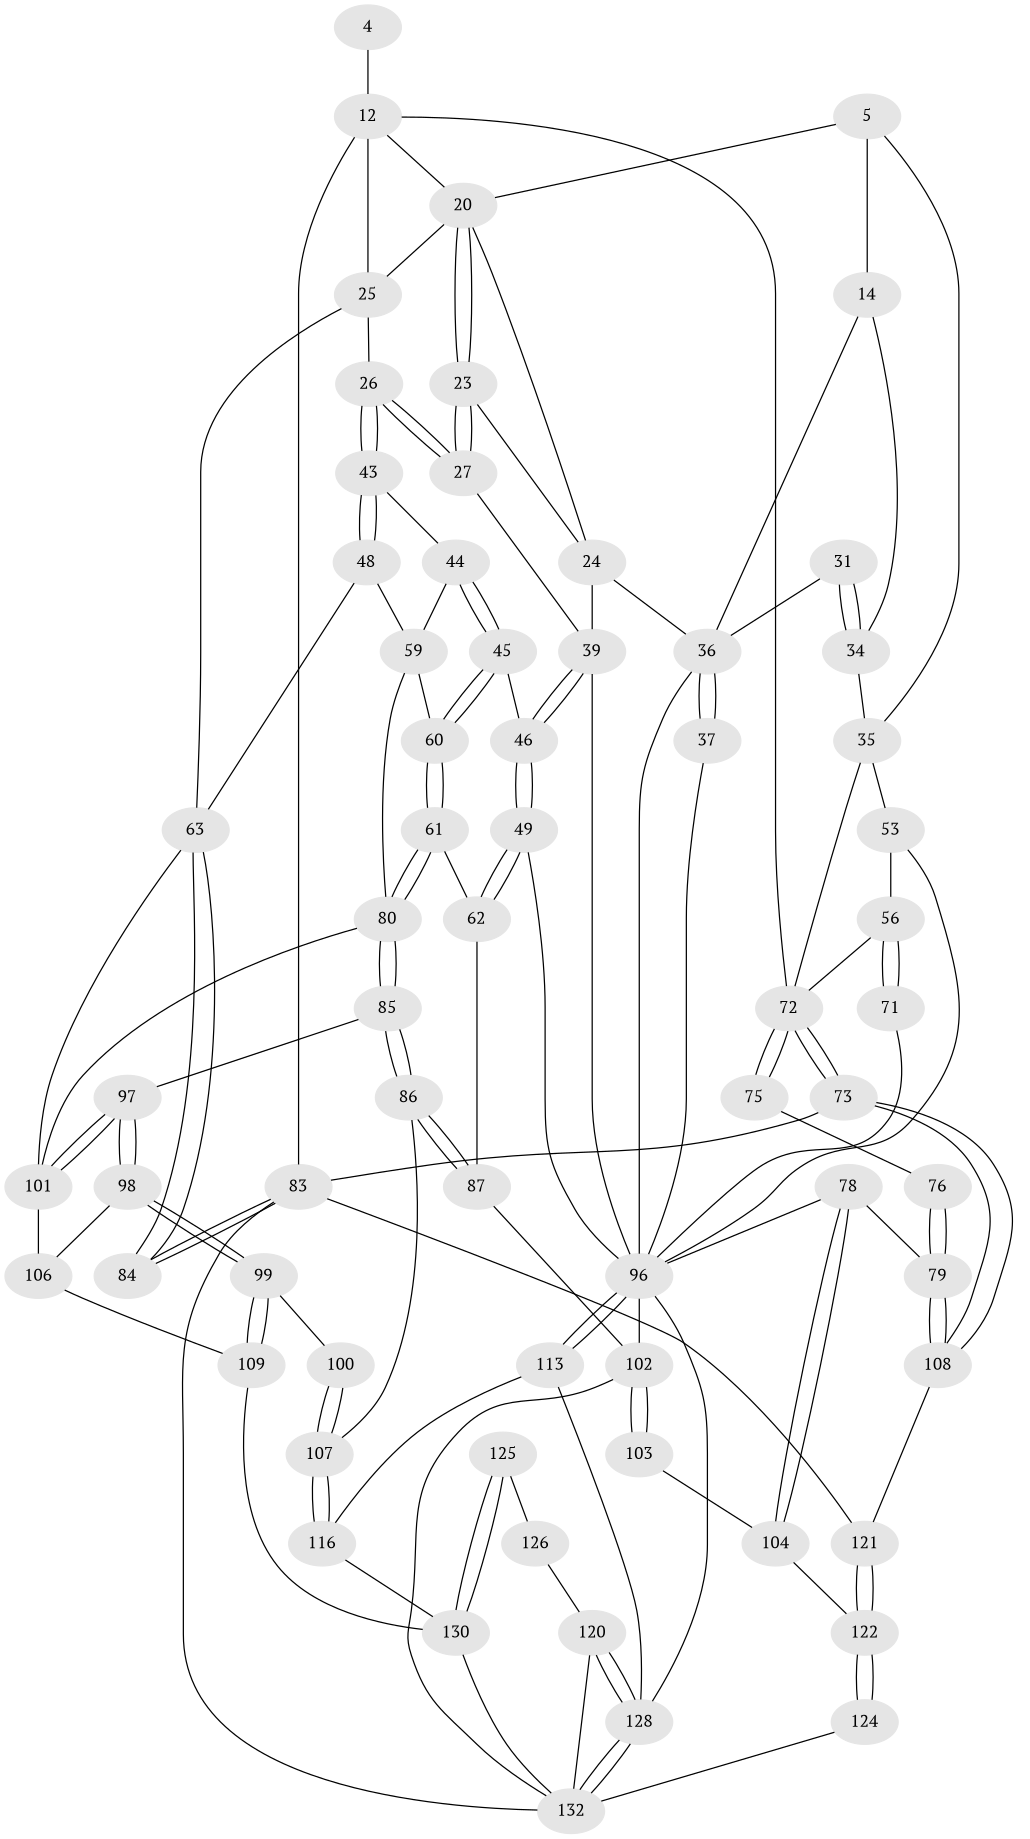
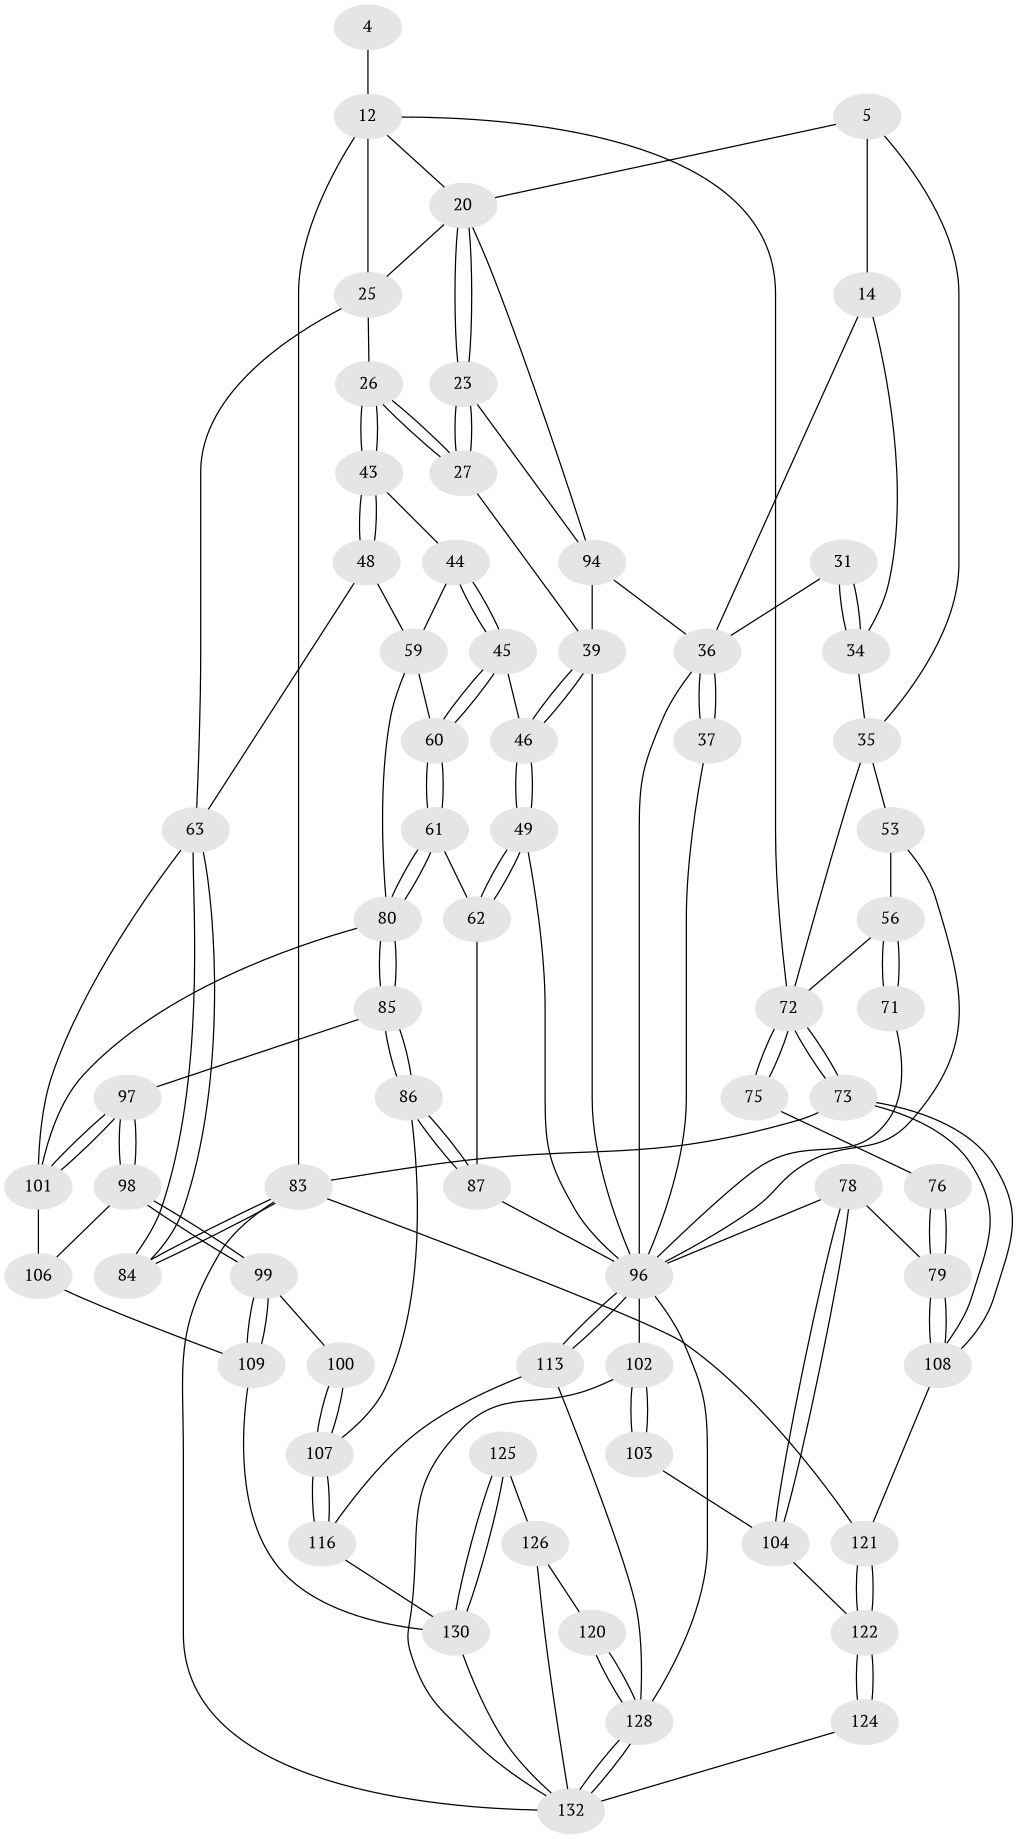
(592, 562) -> (592, 562)
(558, 1276) -> (558, 1232)
(582, 1722) -> (551, 1678)
